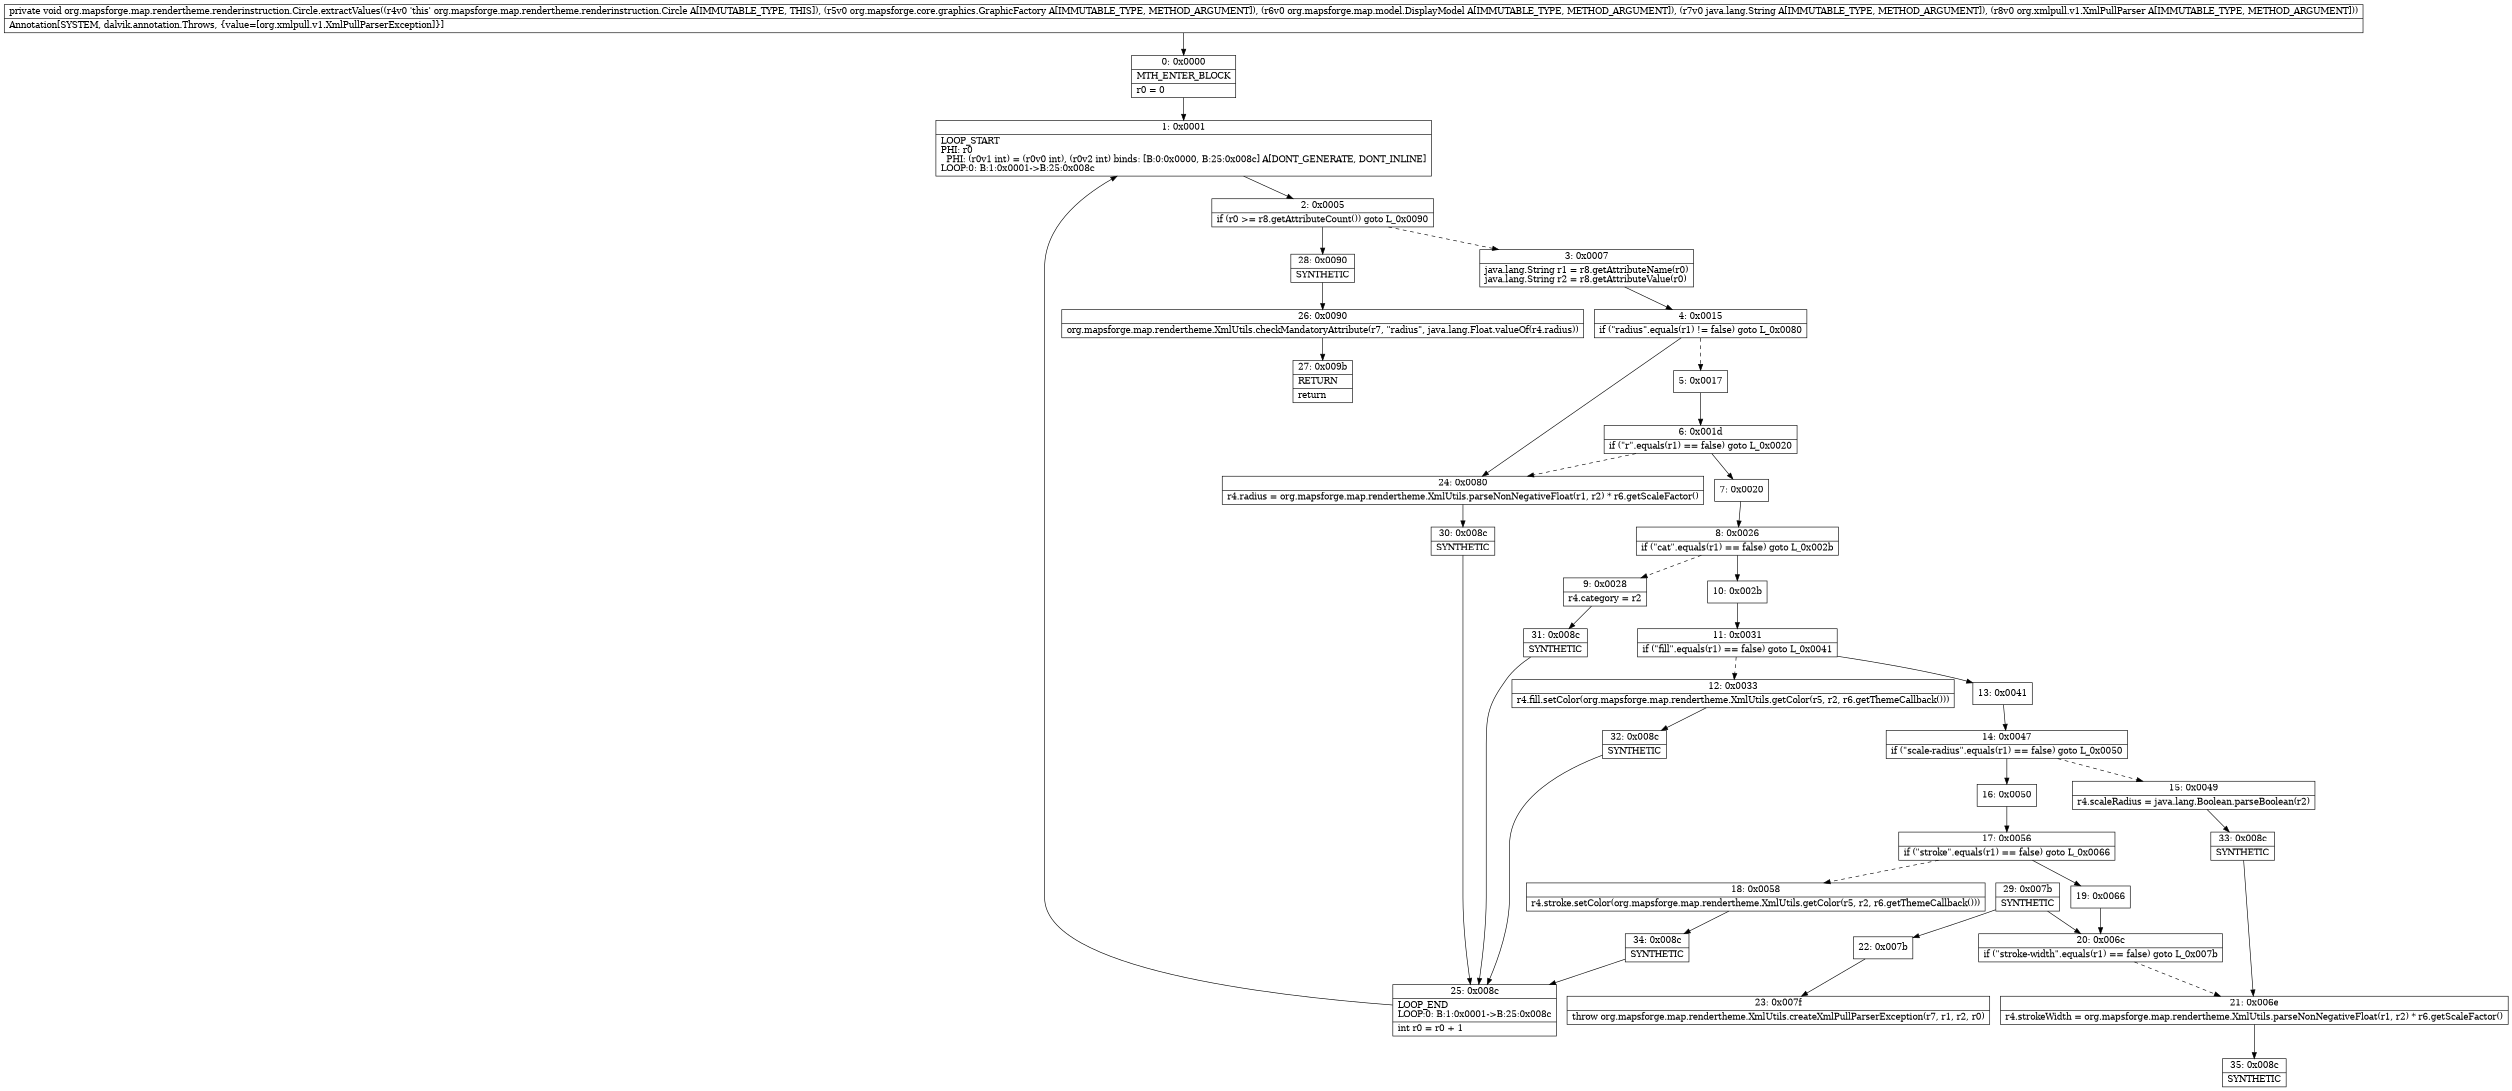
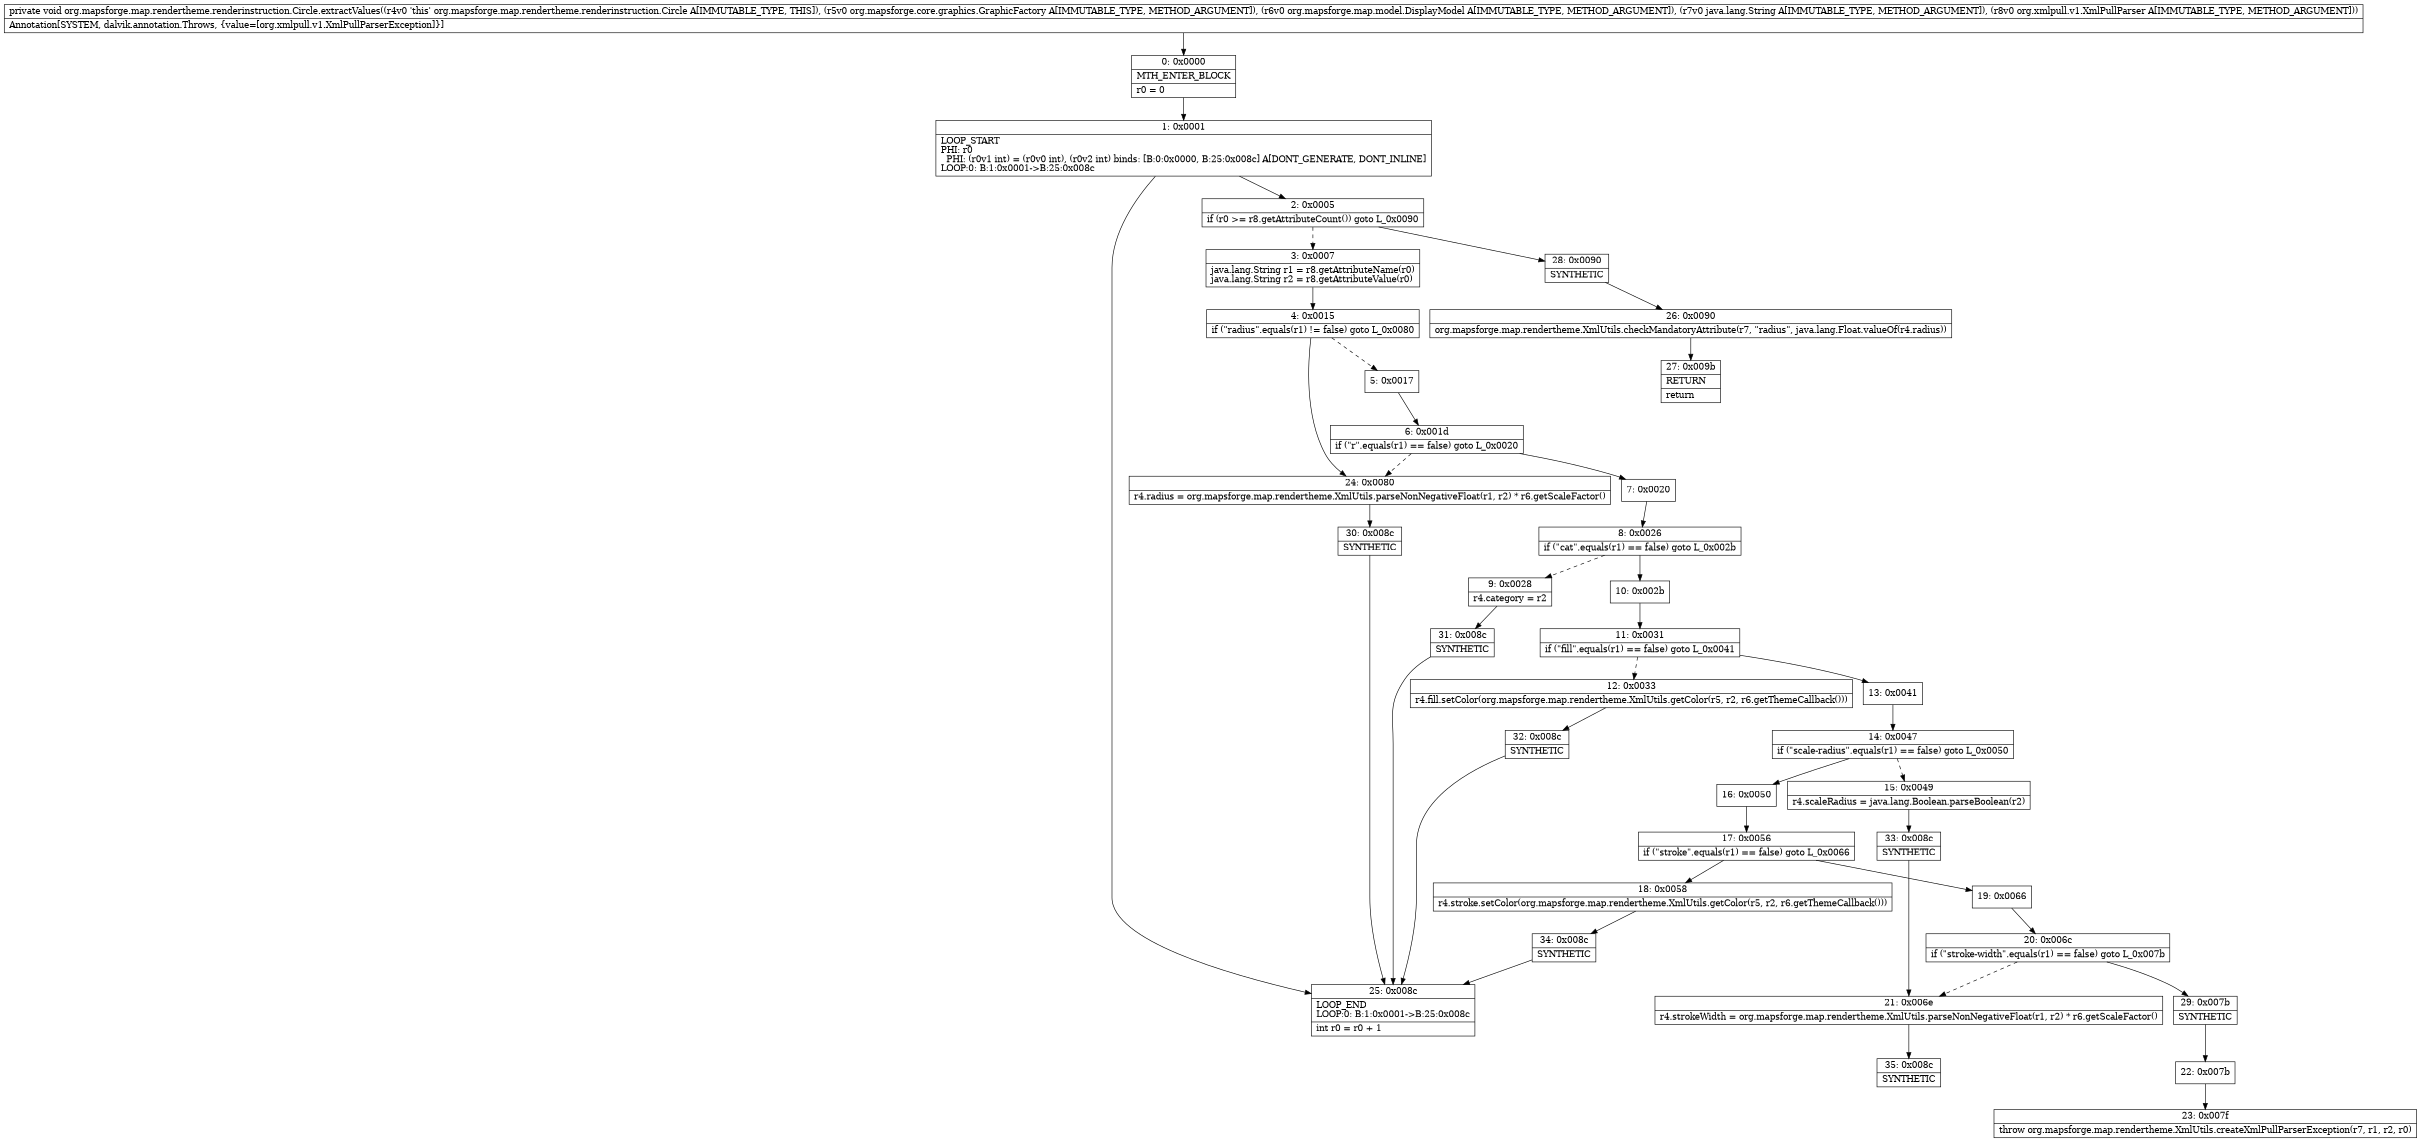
(1045, 714) -> (1112, 643)
(1884, 871) -> (1707, 870)
(2062, 921) -> (2146, 975)
